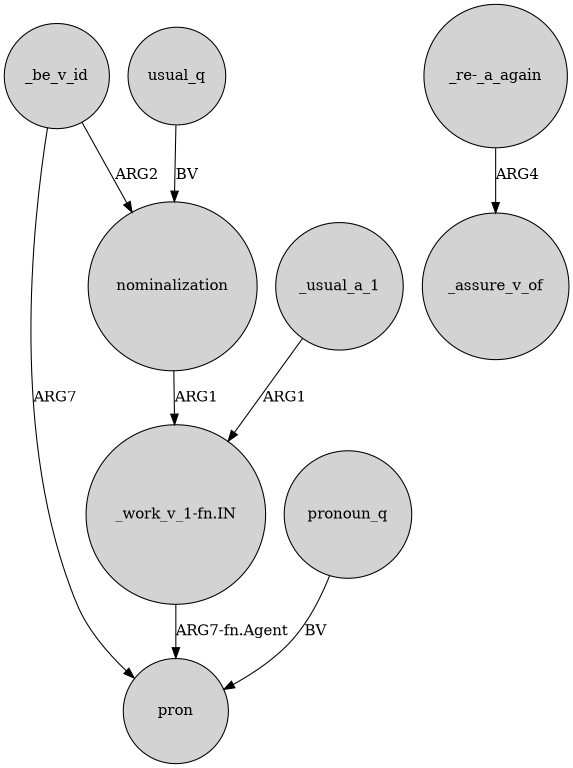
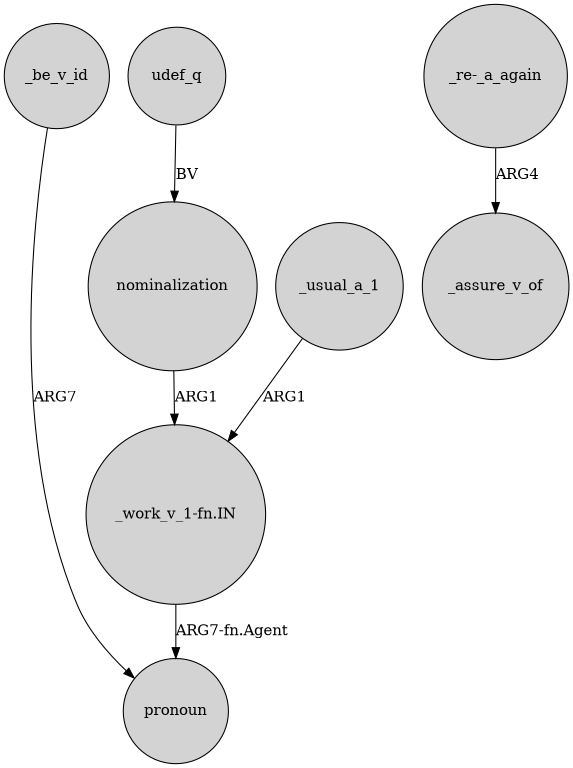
(177, 76) -> (177, 76)
(104, 163) -> none
(348, 515) -> none
(176, 711) -> (176, 711)
